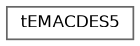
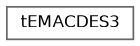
(70, 23) -> (70, 23)
